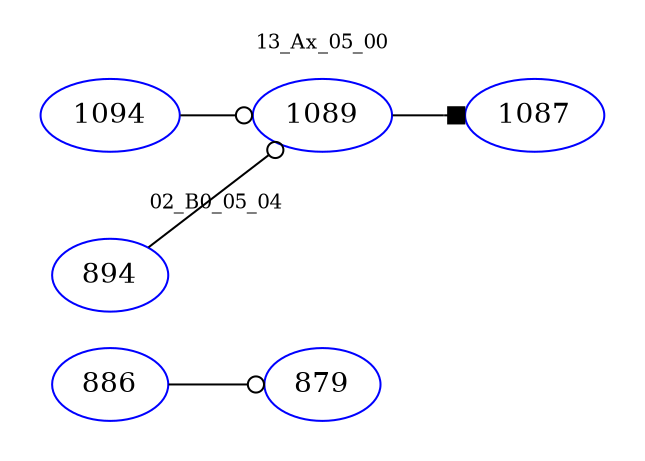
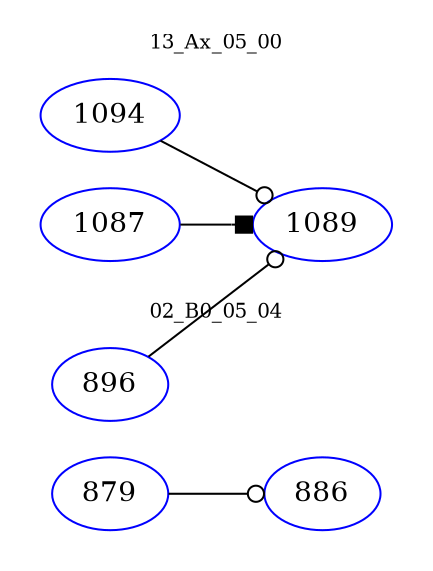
(418, 115) -> (206, 225)
(110, 275) -> (110, 384)
(208, 384) -> (208, 494)
